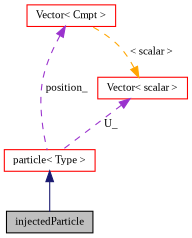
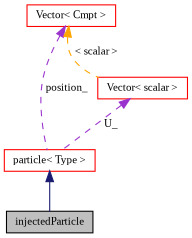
(116, 43) -> (76, 62)
